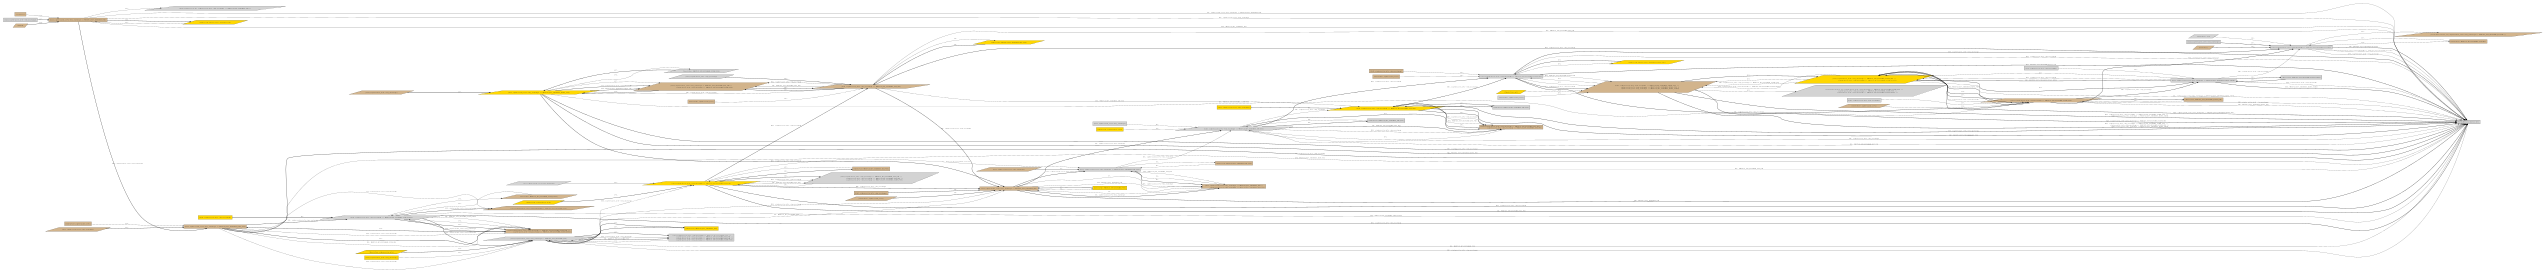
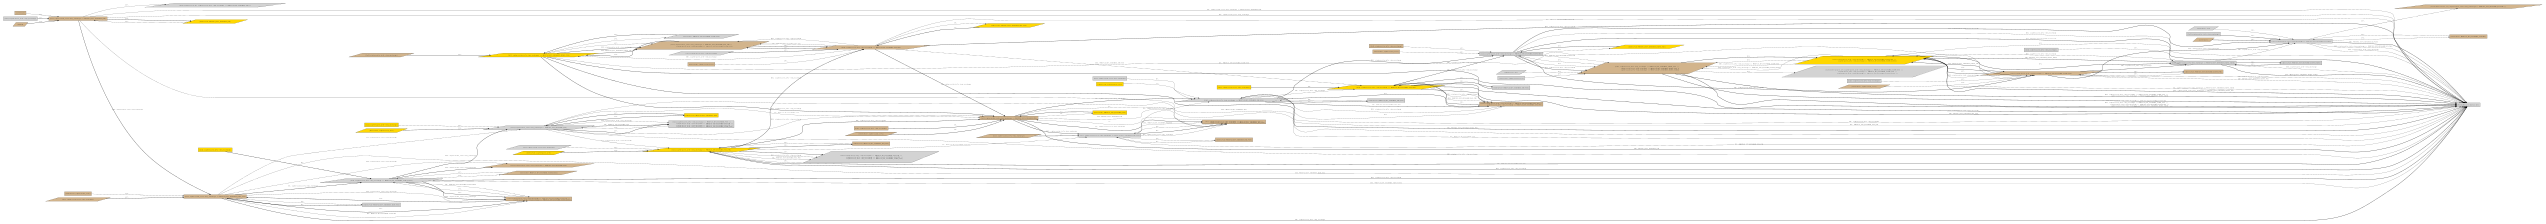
(1511, 92) -> (1511, 72)
none -> (381, 205)
